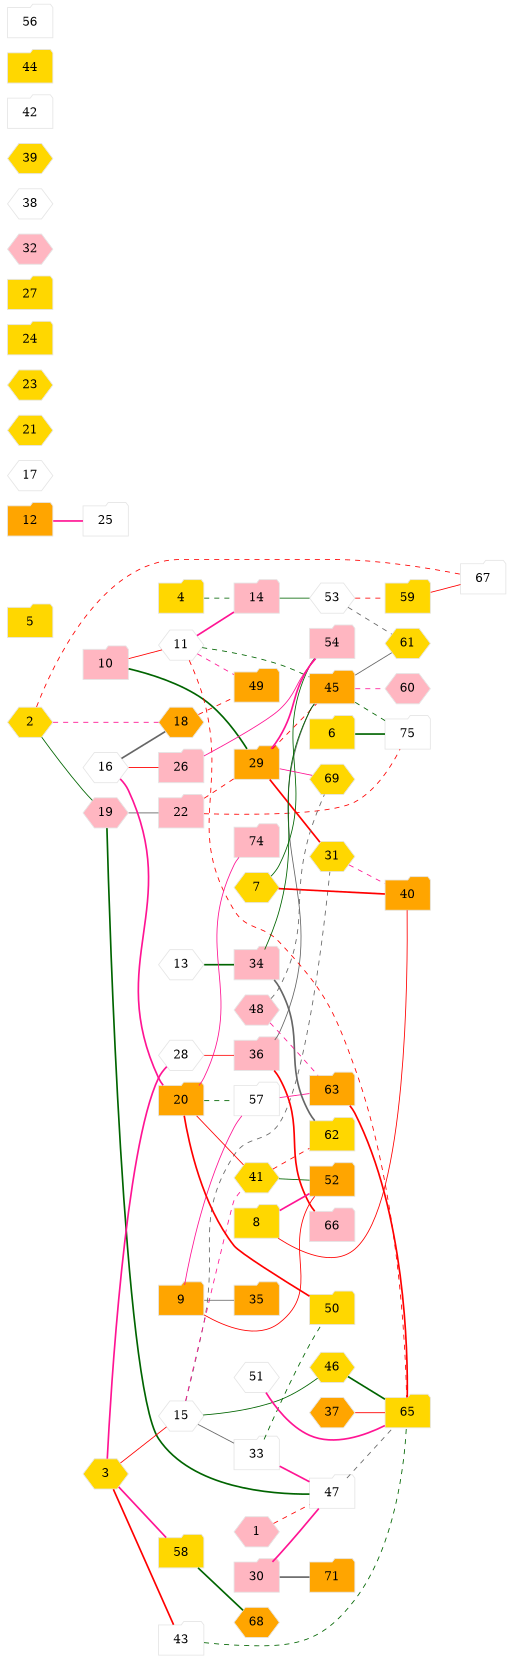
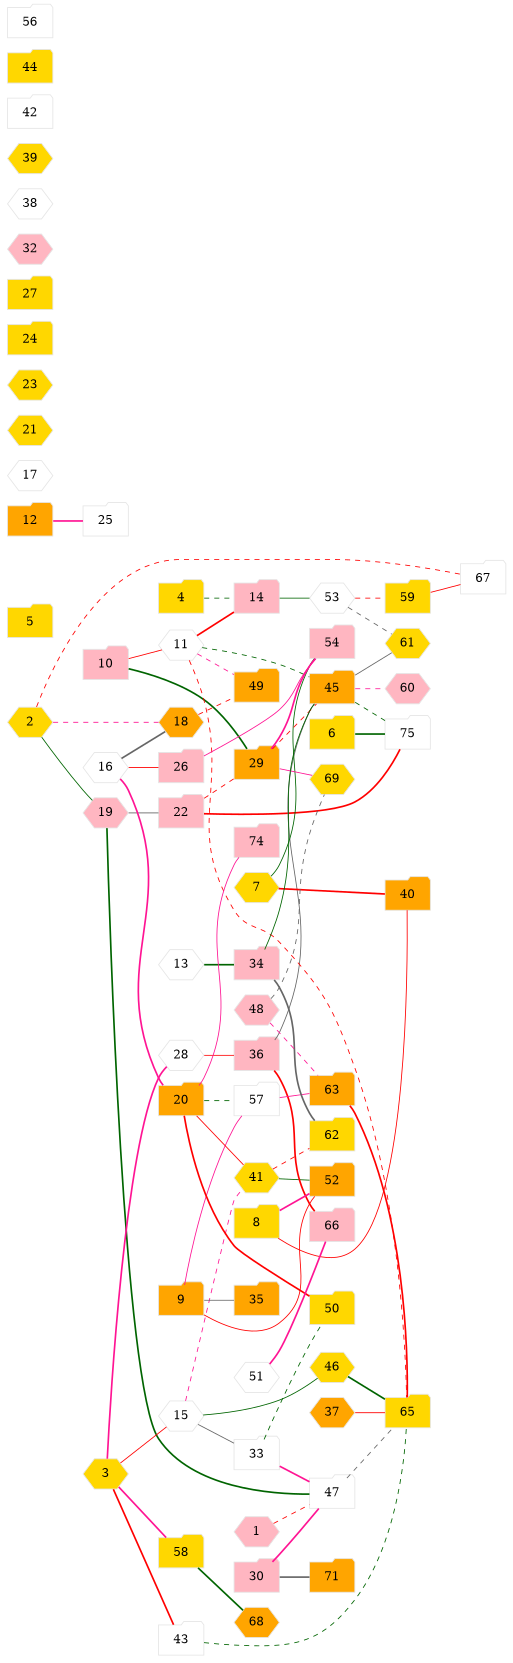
(215, 624) -> (215, 624)
(310, 812) -> (310, 812)
(332, 857) -> none
(317, 1438) -> (301, 1304)
